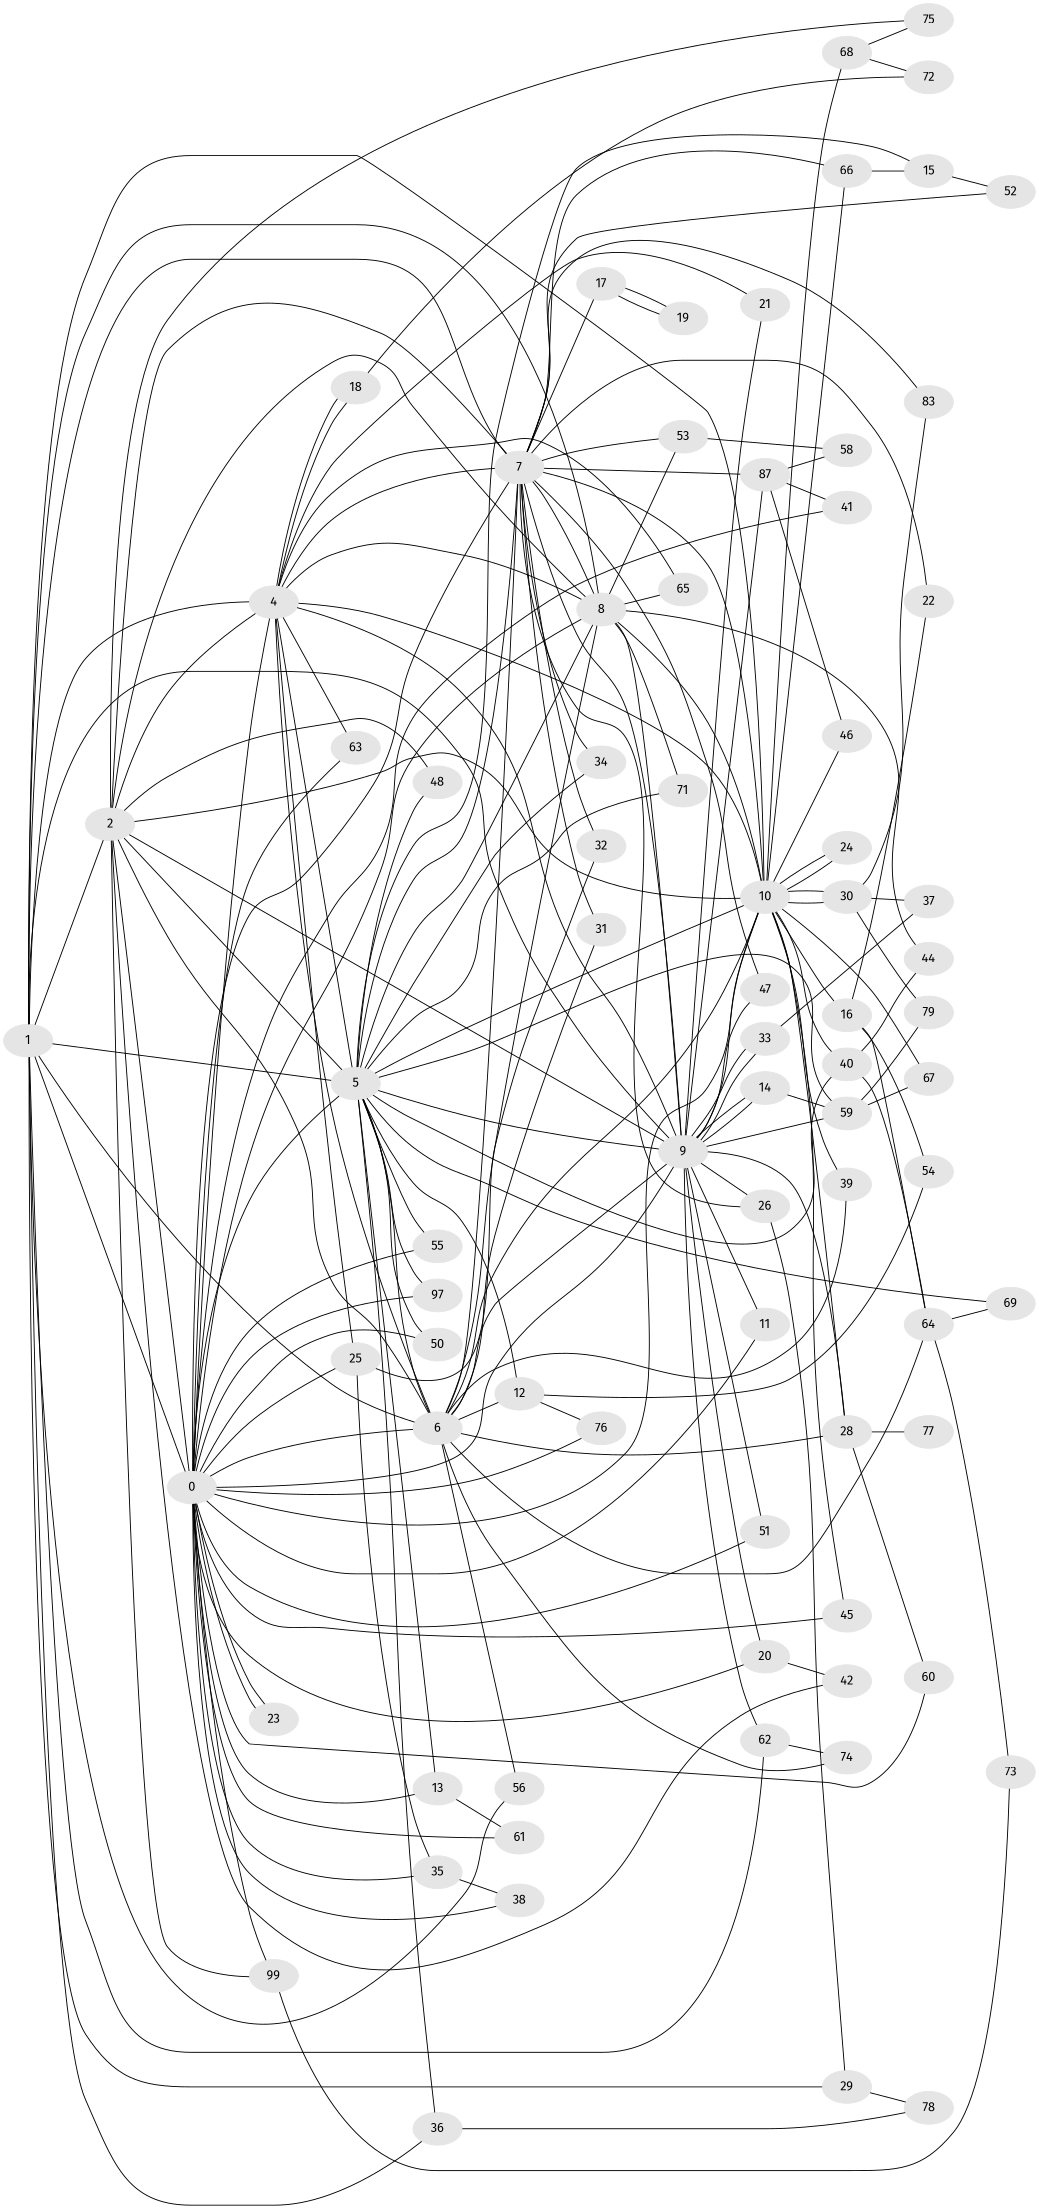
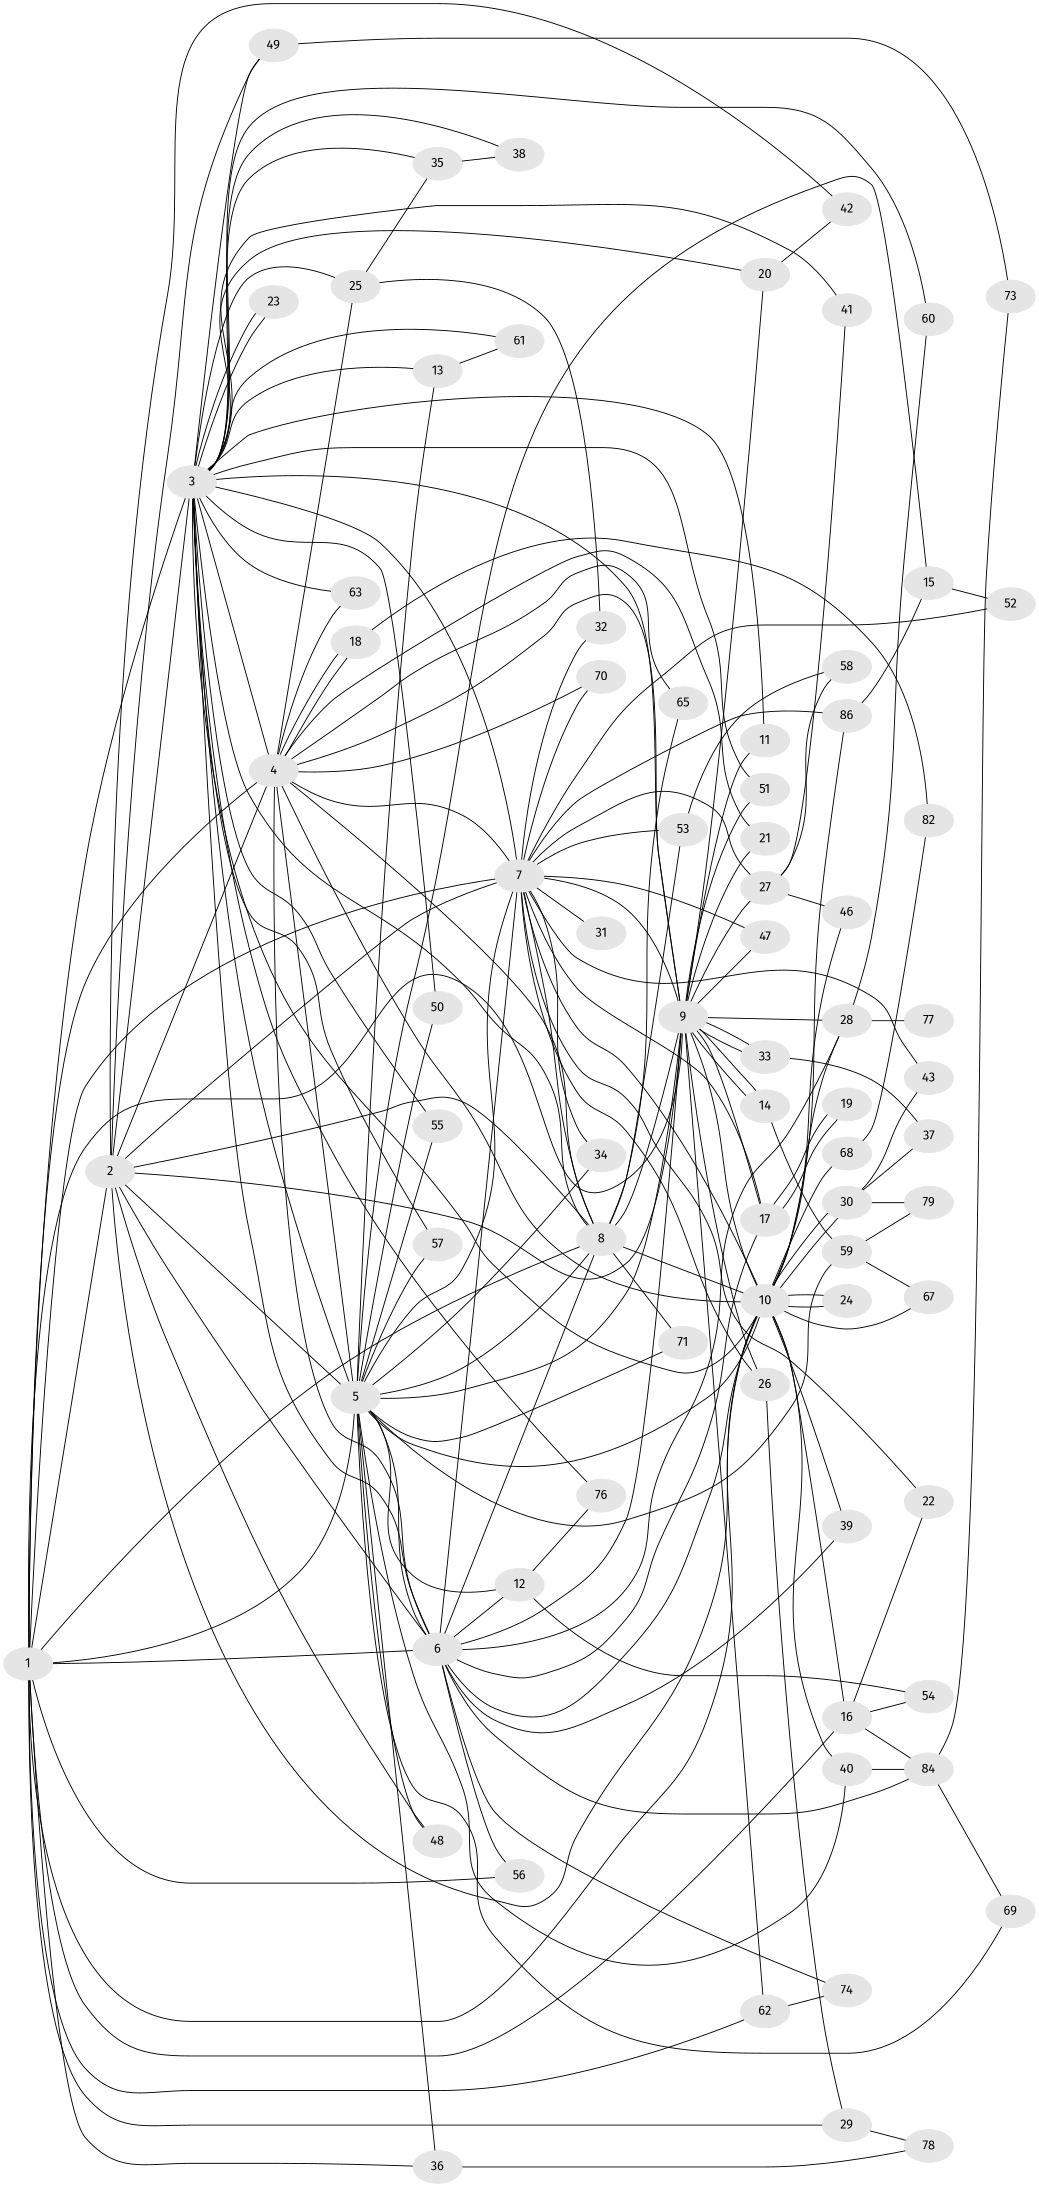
(929, 20) -> none
(929, 77) -> (929, 821)
(847, 171) -> (847, 716)
(929, 402) -> (929, 1078)
(765, 475) -> (765, 888)
none -> (601, 677)
(929, 959) -> none
(765, 1133) -> (729, 1102)
(512, 1178) -> (669, 1520)
(438, 1295) -> (438, 1244)
(929, 1325) -> (929, 1769)
(192, 1487) -> (192, 482)
(847, 1616) -> none
(274, 1976) -> (274, 45)
none -> (346, 2056)
